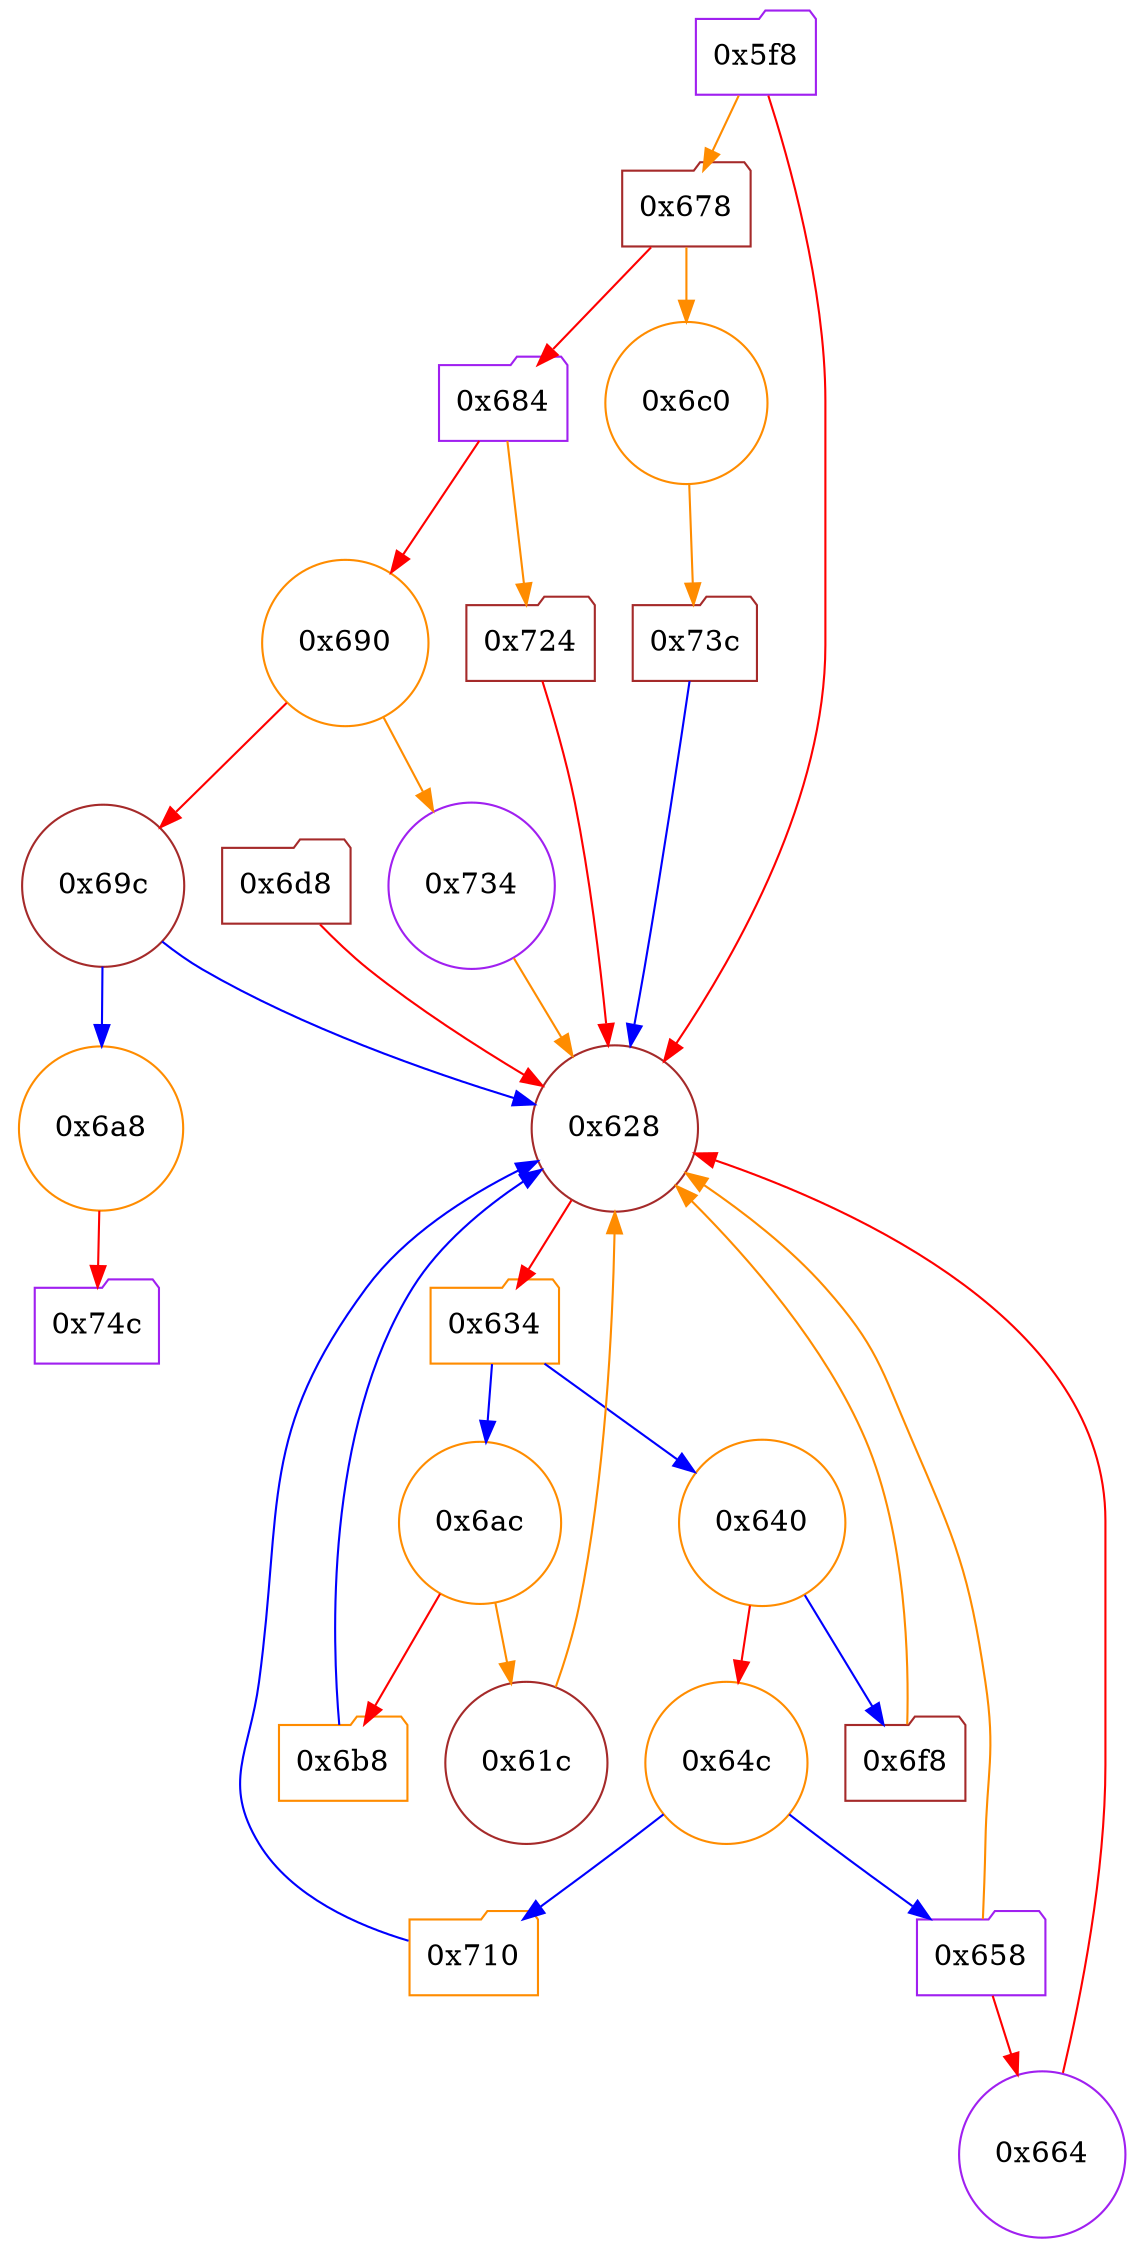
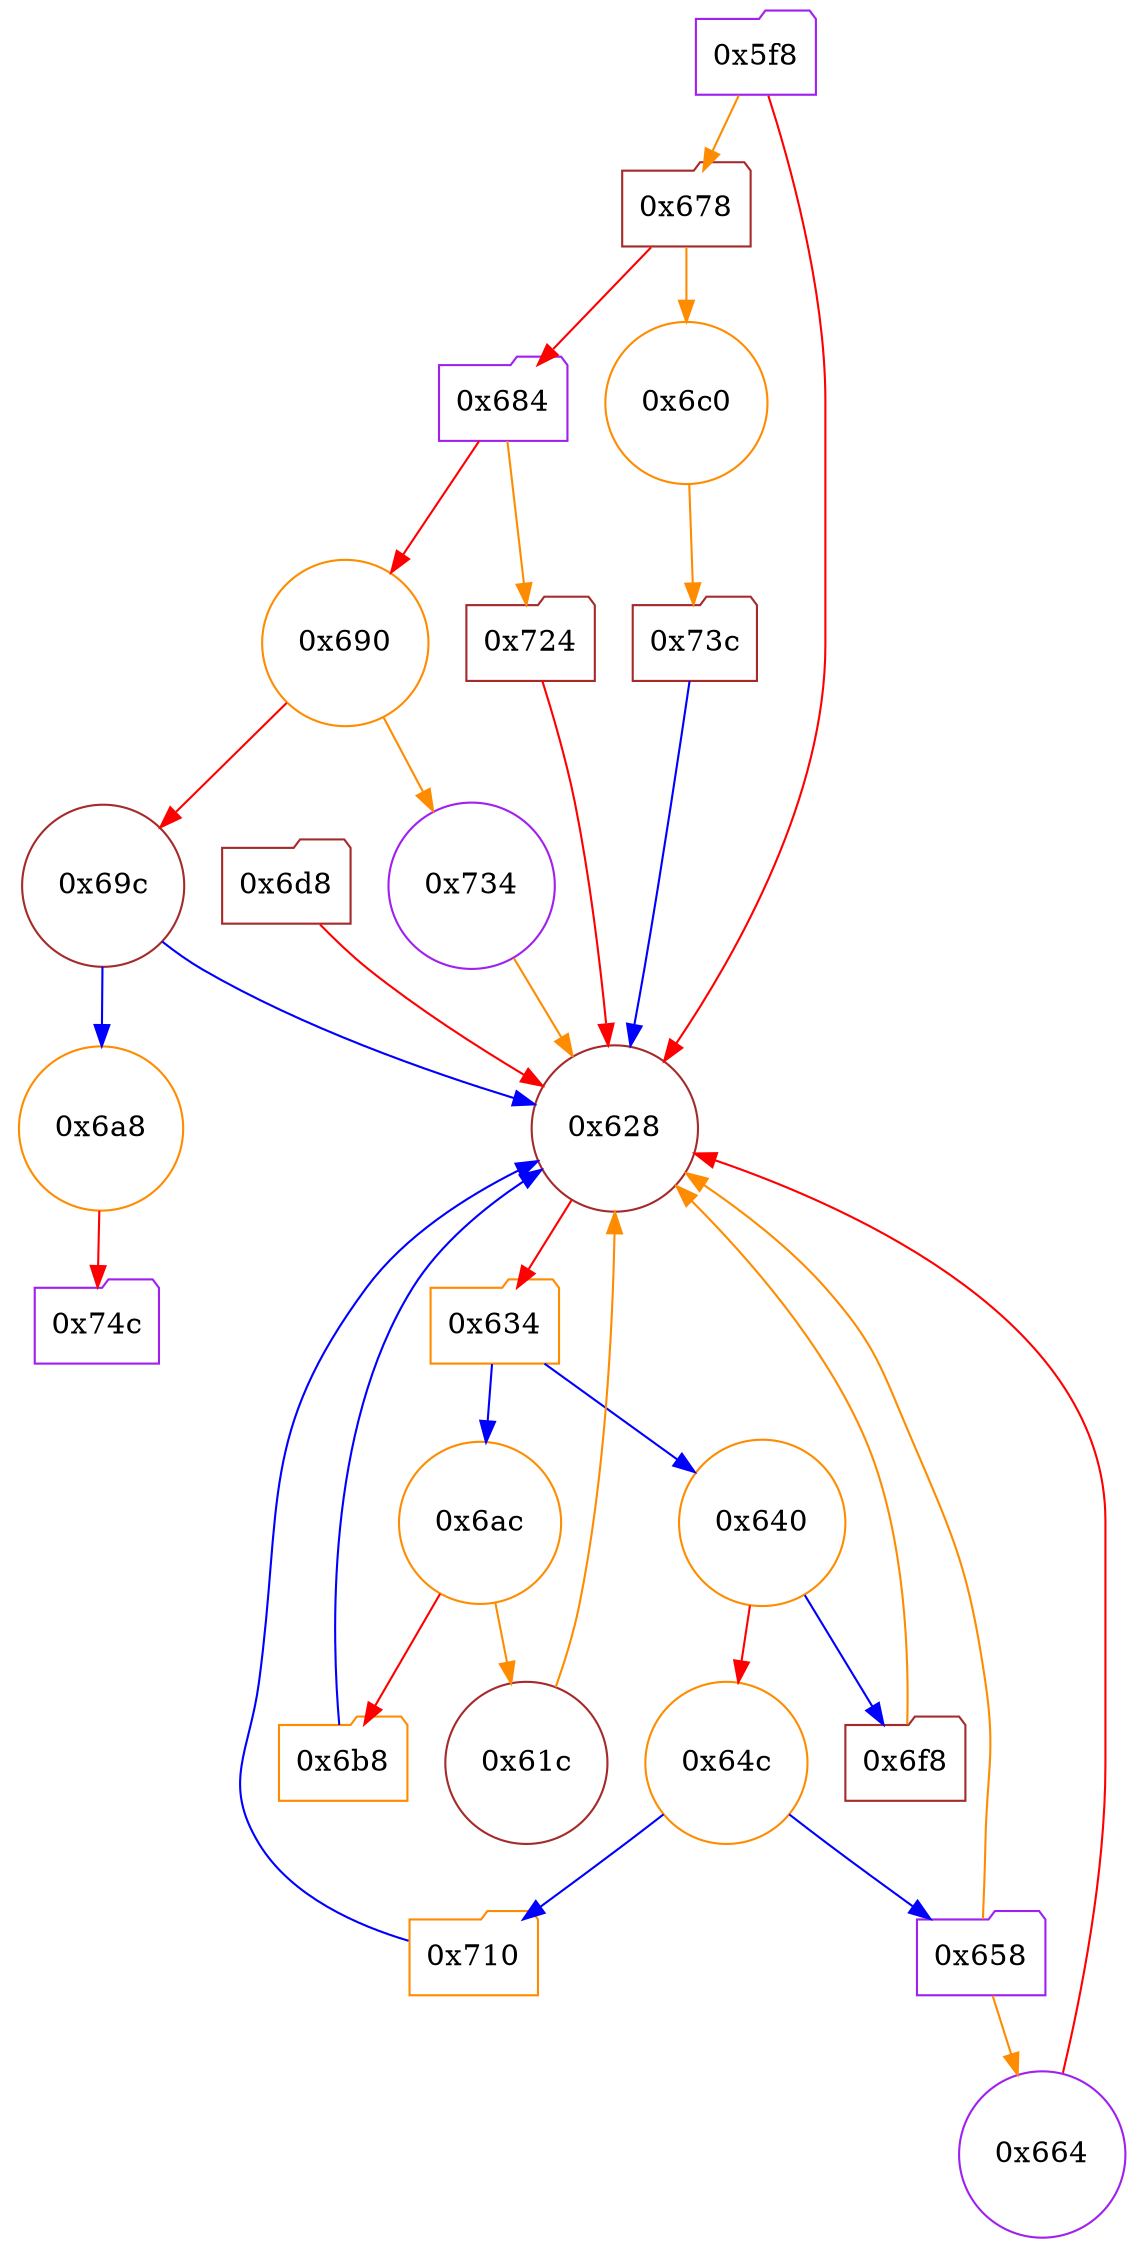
(1002, 2025) -> (1002, 2025)
